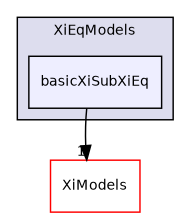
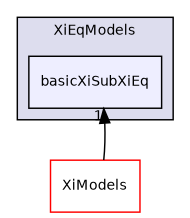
(86, 129) -> (105, 142)
